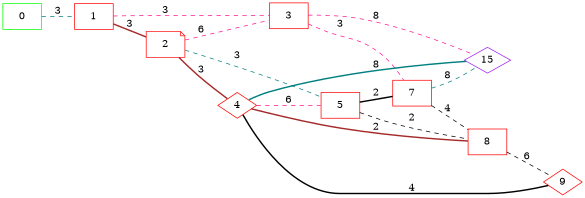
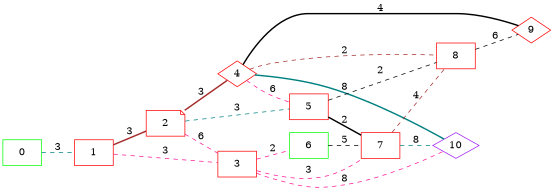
(487, 60) -> (456, 145)
(450, 118) -> (418, 101)
(359, 131) -> (342, 56)
none -> (309, 145)
